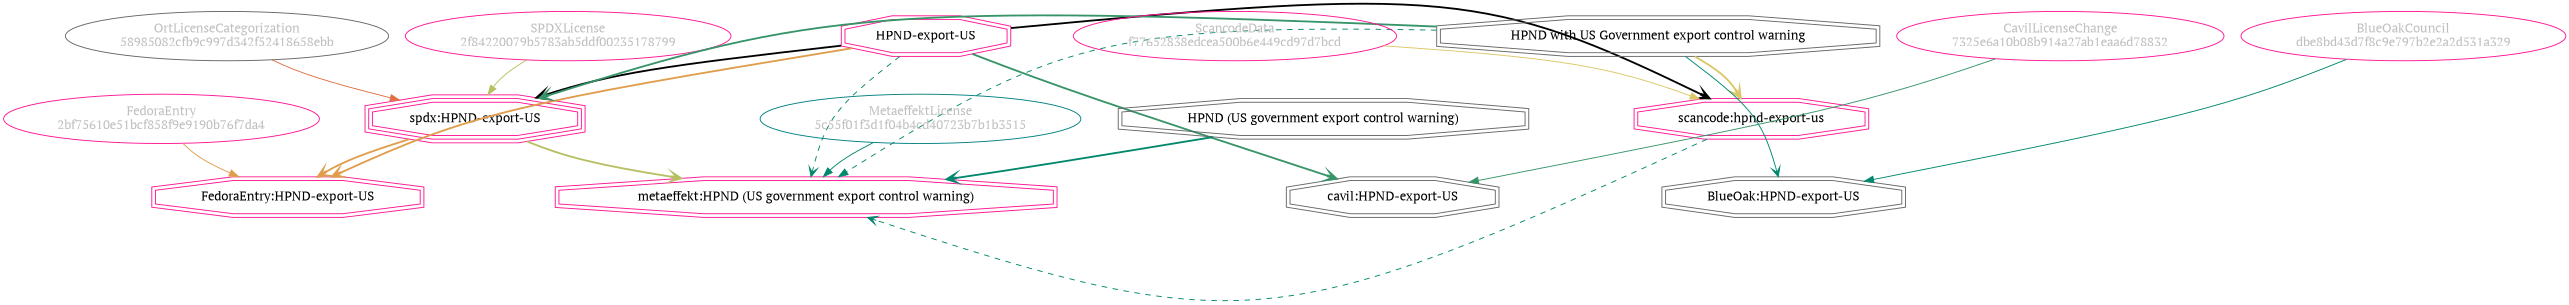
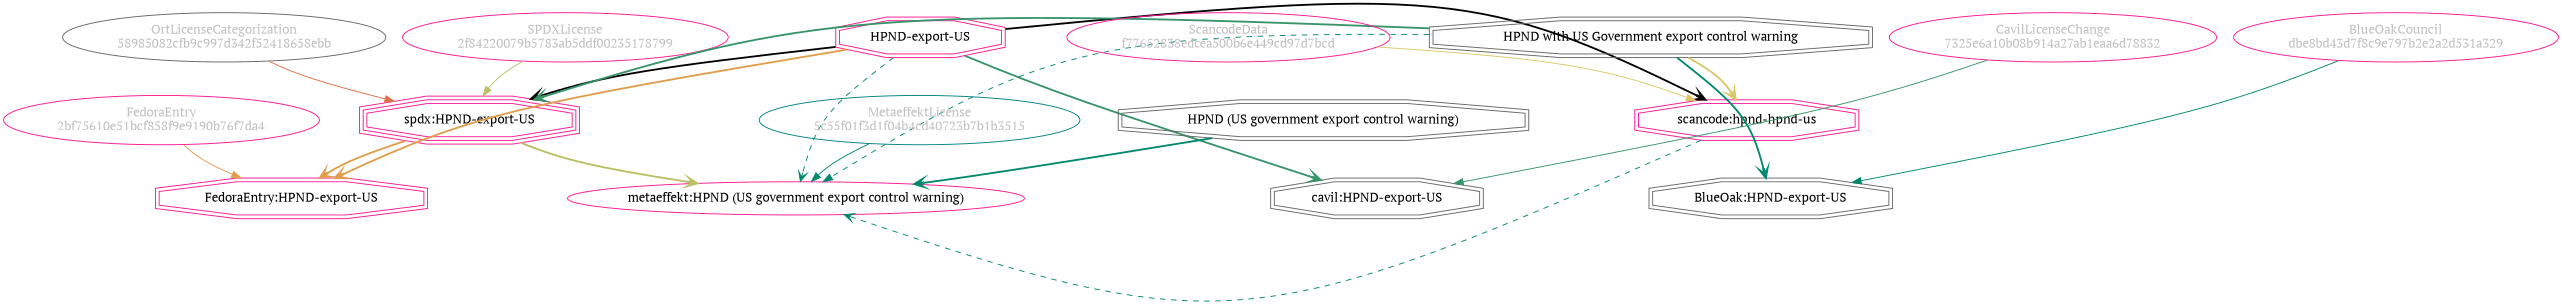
(1742, 103) -> (1732, 105)
(1751, 119) -> (1747, 120)
(806, 197) -> (796, 198)
